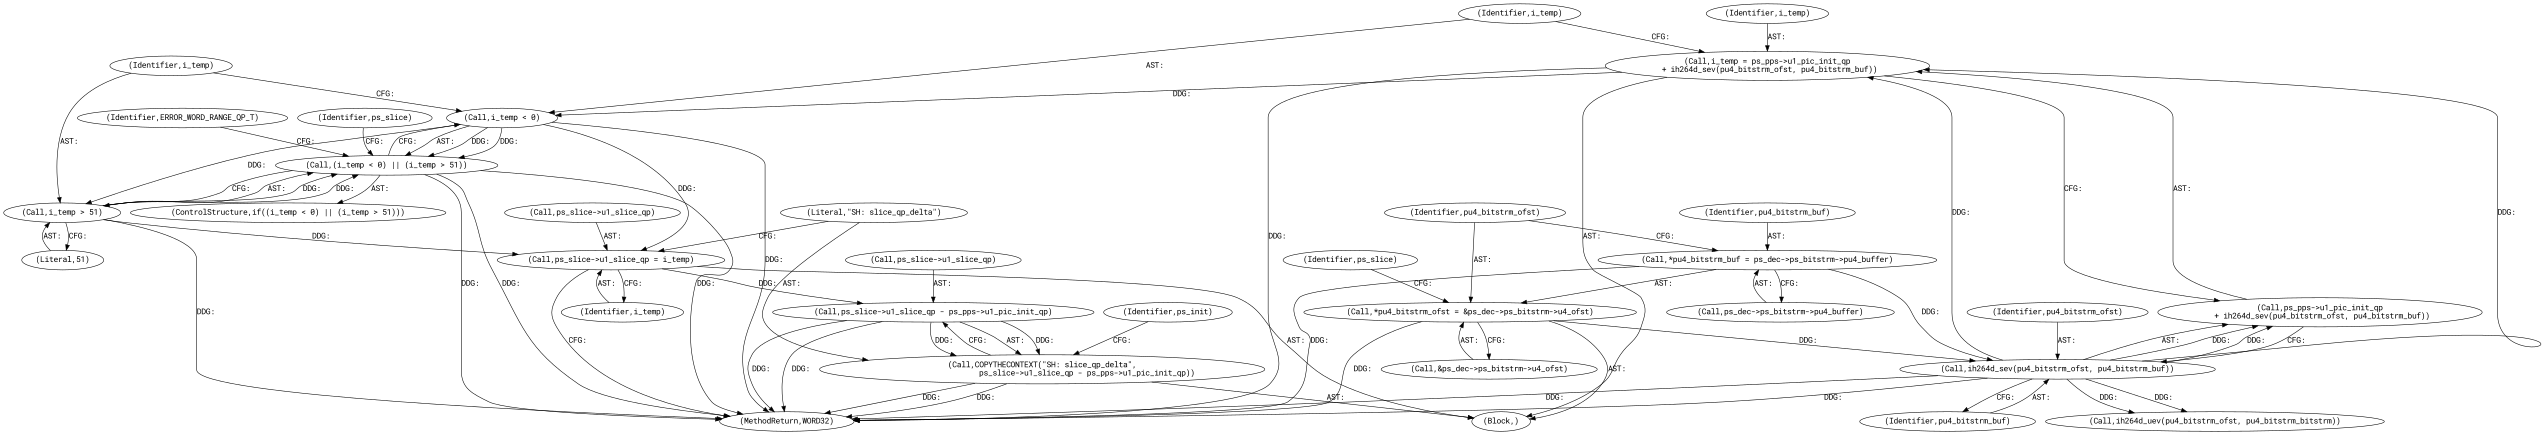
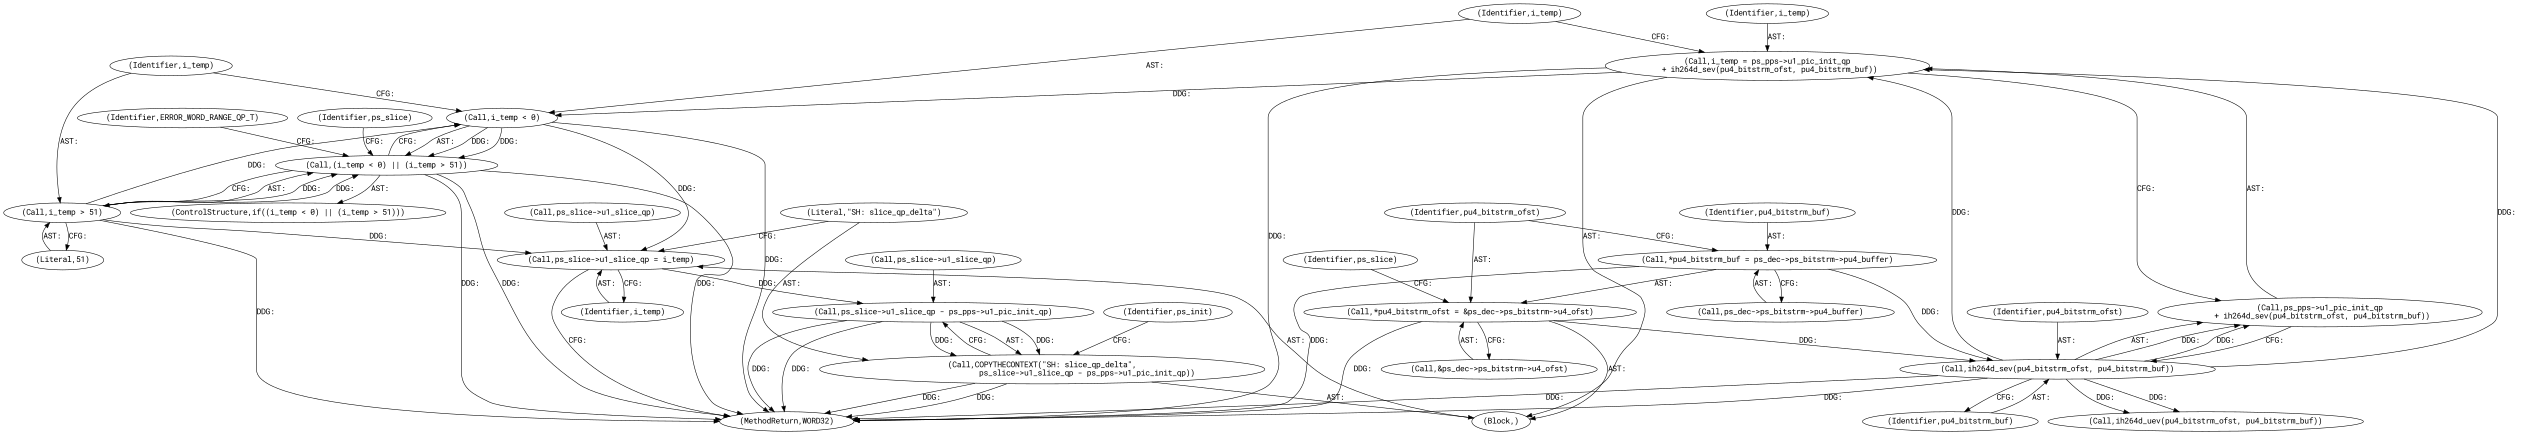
(273, 150) -> (268, 151)
(1102, 282) -> (1108, 282)
(2215, 422) -> (2206, 422)
